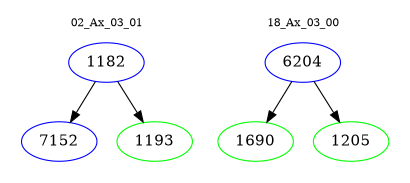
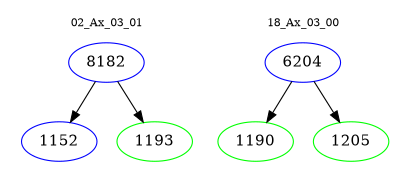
(106, 63) -> (106, 63)
(59, 142) -> (59, 142)
(256, 142) -> (256, 142)
